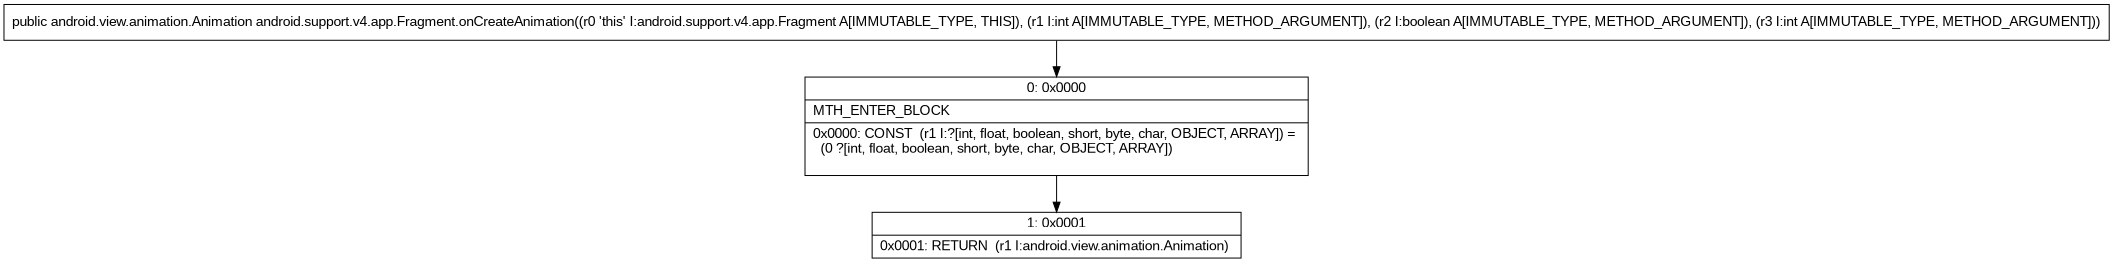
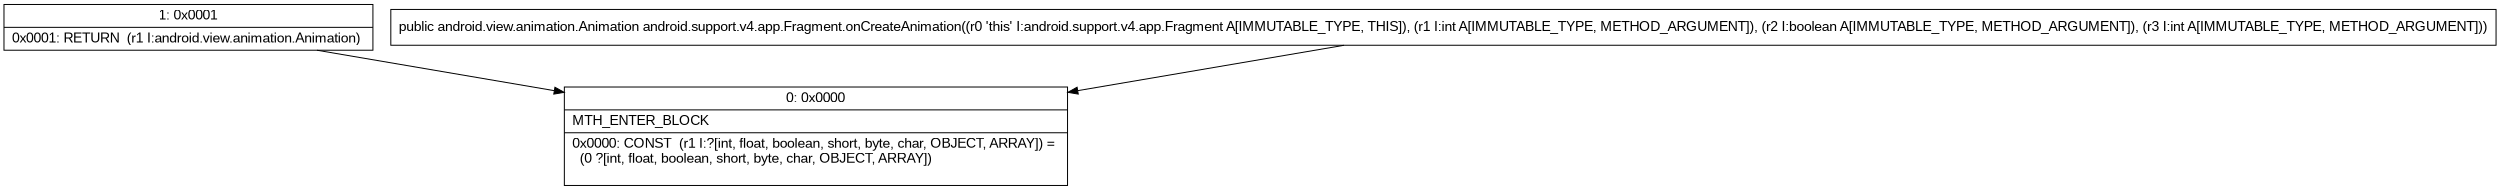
(1057, 189) -> (436, 70)
